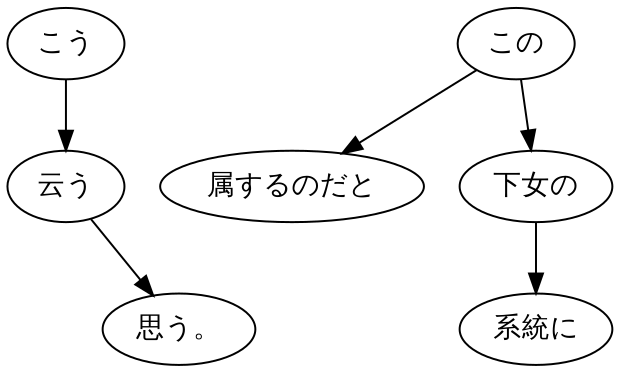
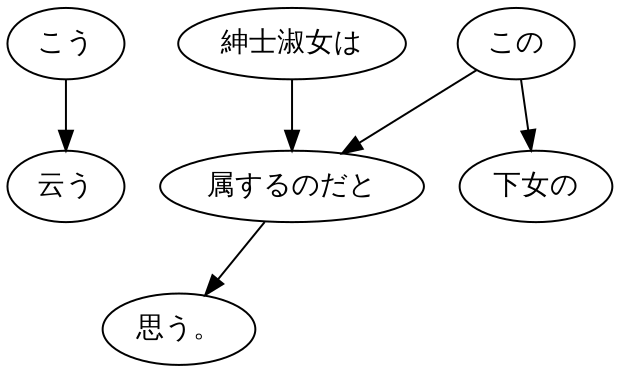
none -> (292, 44)
(116, 250) -> (241, 251)
(536, 329) -> none
